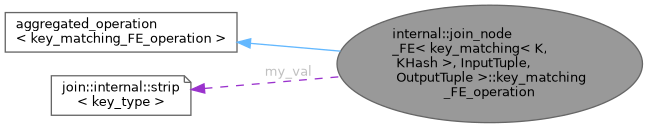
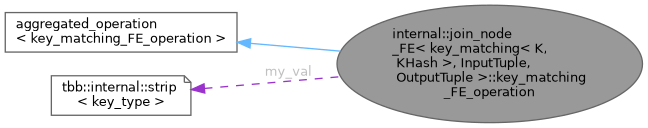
(121, 96) -> (121, 96)
